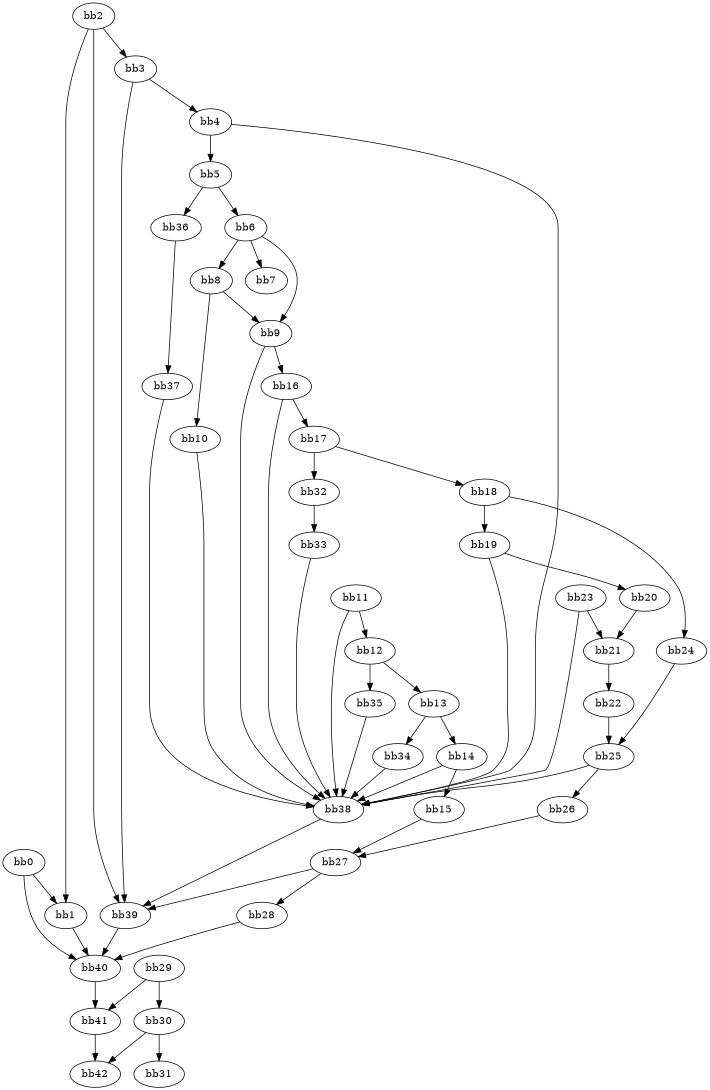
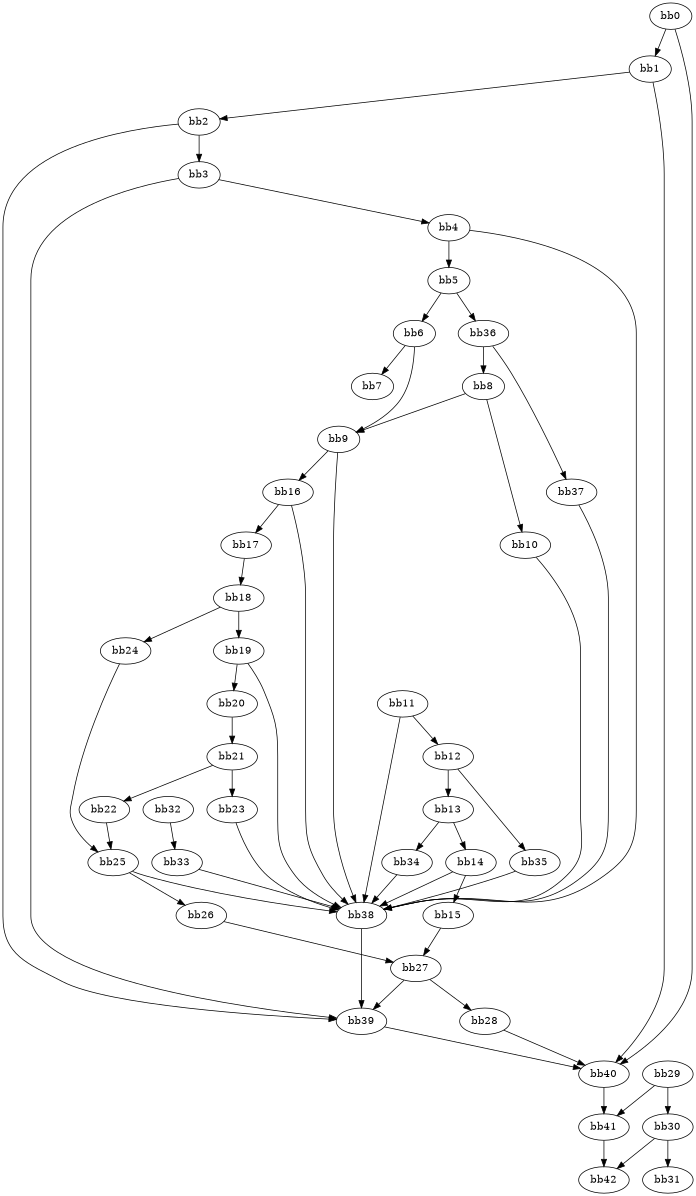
(231, 251) -> (483, 356)
(66, 460) -> (428, 95)
(314, 462) -> none
(593, 621) -> (232, 780)
